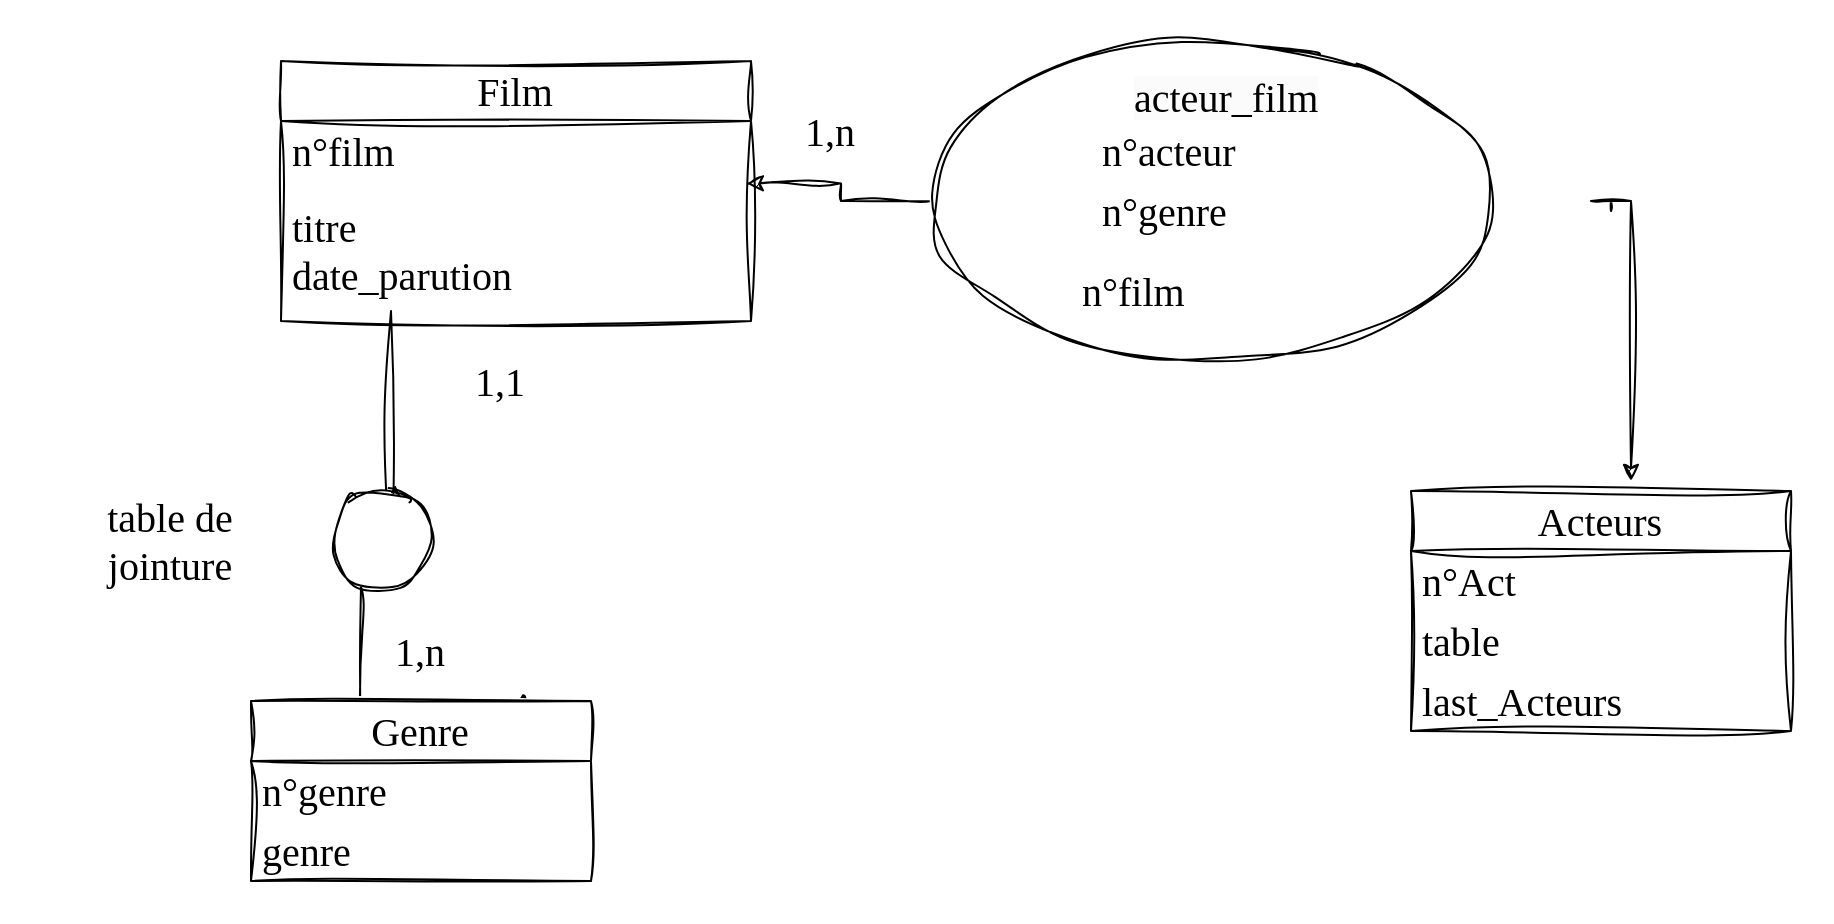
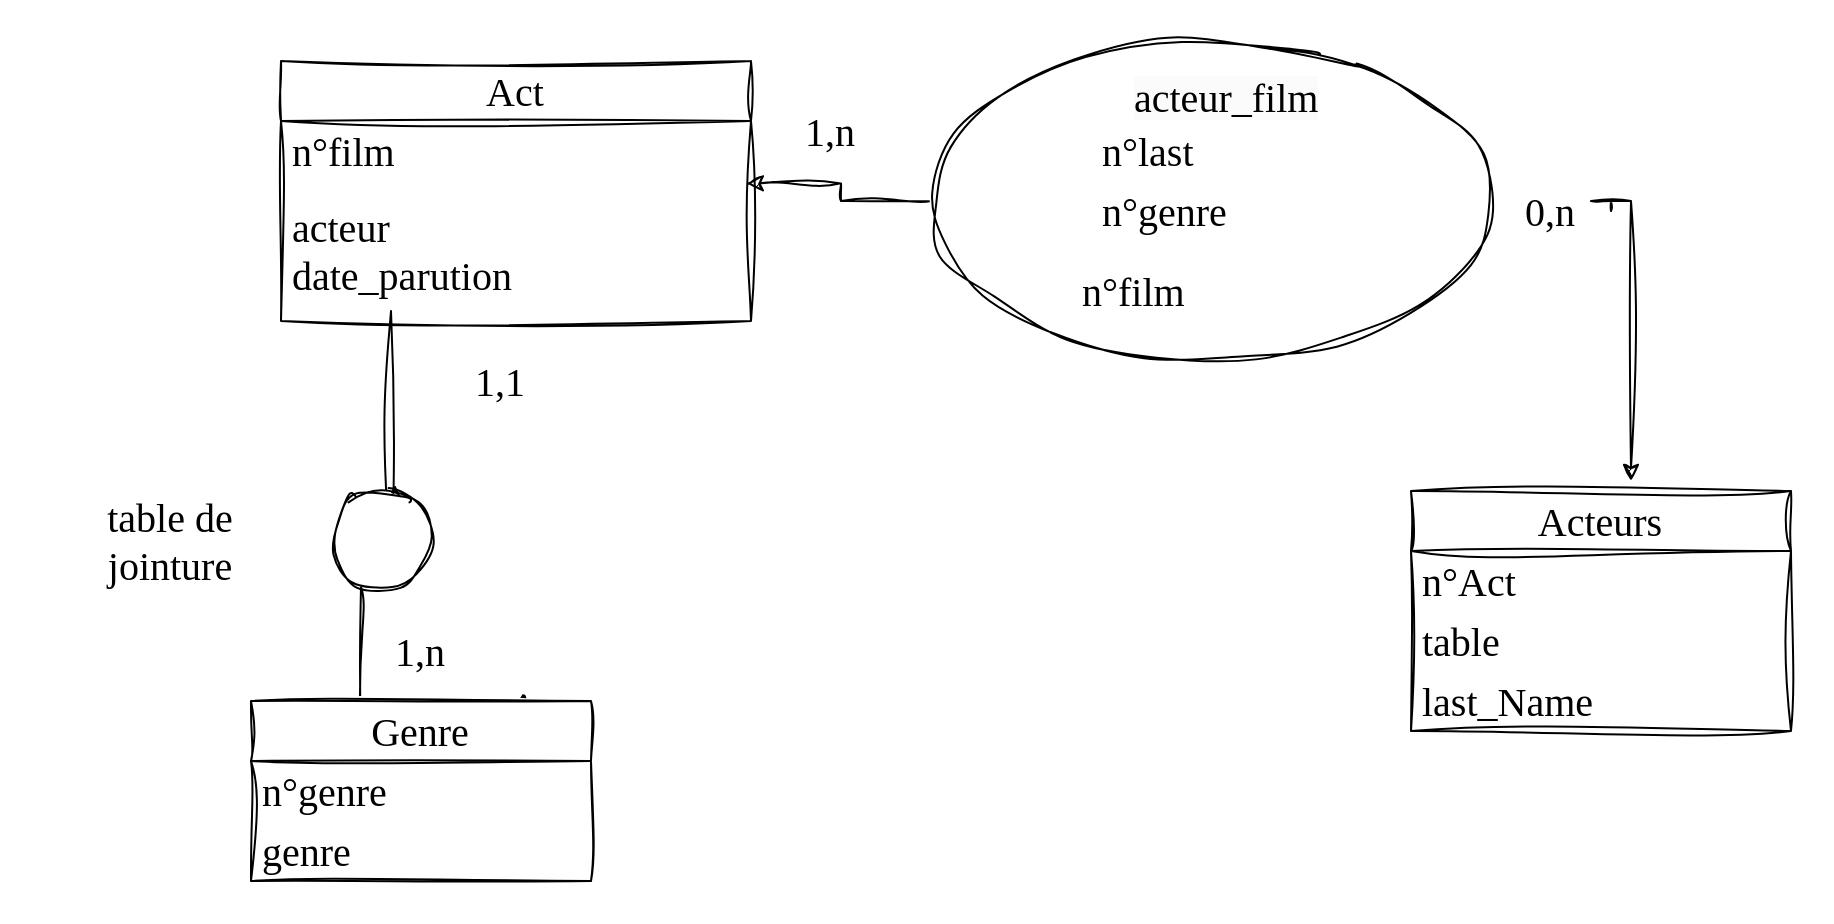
(516, 91) -> (516, 91)
(1193, 151) -> (1165, 151)
none -> (1551, 211)
(433, 251) -> (433, 251)
(1552, 701) -> (1519, 701)
